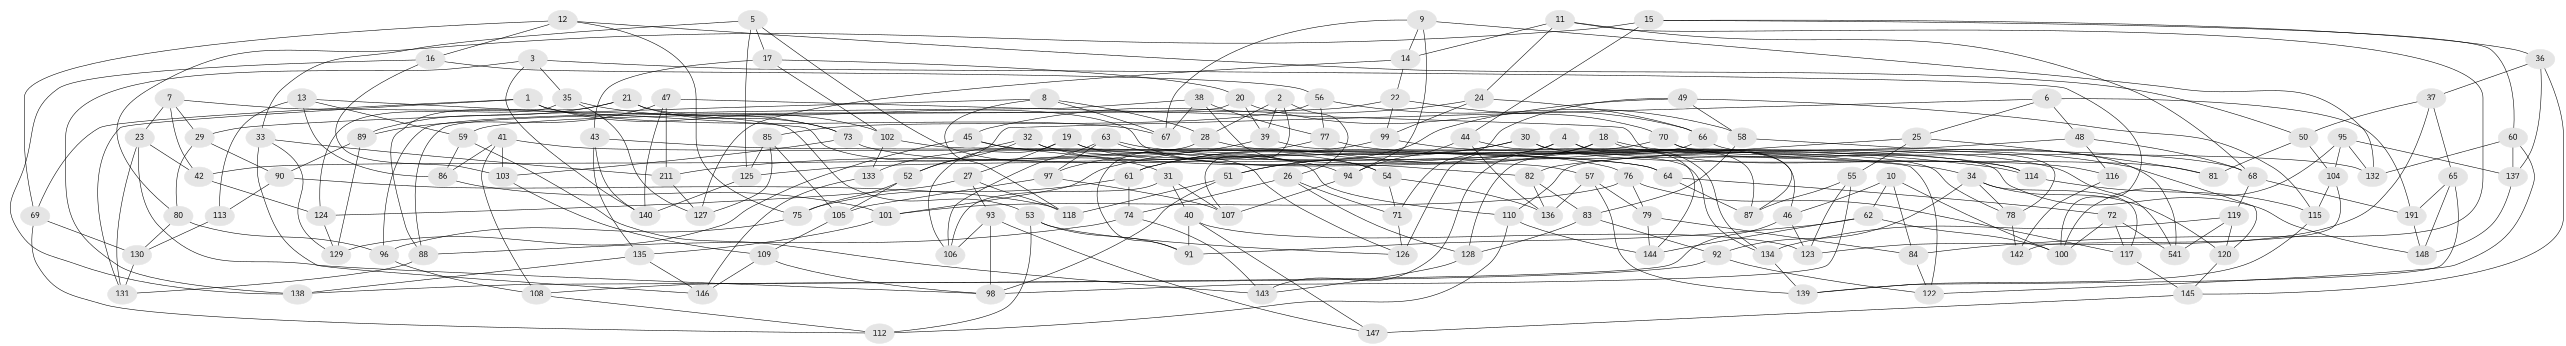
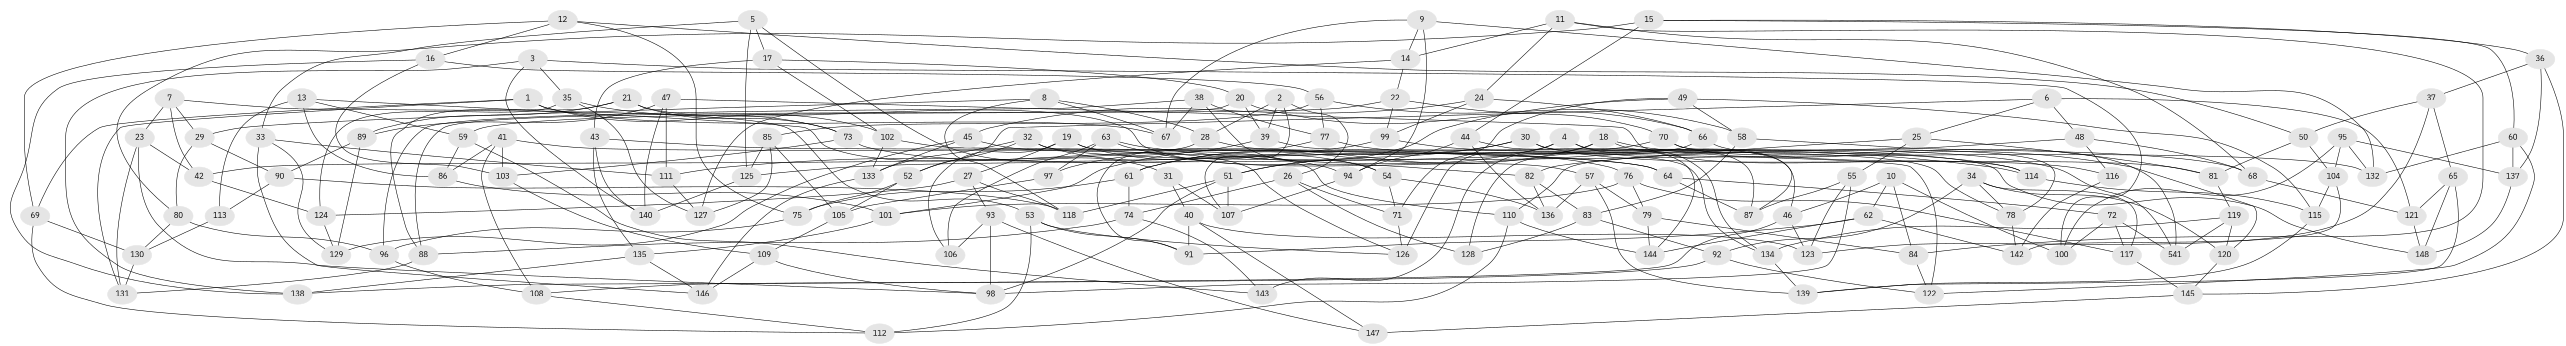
(1470, 158) -> (917, 156)
(666, 177) -> (666, 177)
(1064, 192) -> none
(1140, 192) -> (1228, 196)
(2244, 196) -> (2224, 196)
(2412, 216) -> (2412, 216)
(1966, 233) -> (1943, 236)
(1367, 280) -> none
